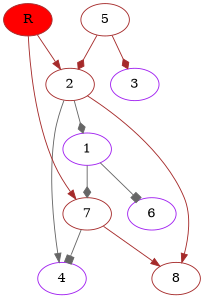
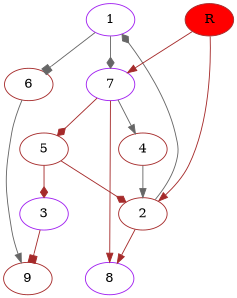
none -> (81, 113)
(52, 176) -> (143, 177)
(87, 214) -> (111, 84)
(152, 214) -> (29, 84)
(76, 242) -> (125, 113)
none -> (28, 279)
(62, 279) -> (143, 149)
(176, 279) -> (110, 279)
